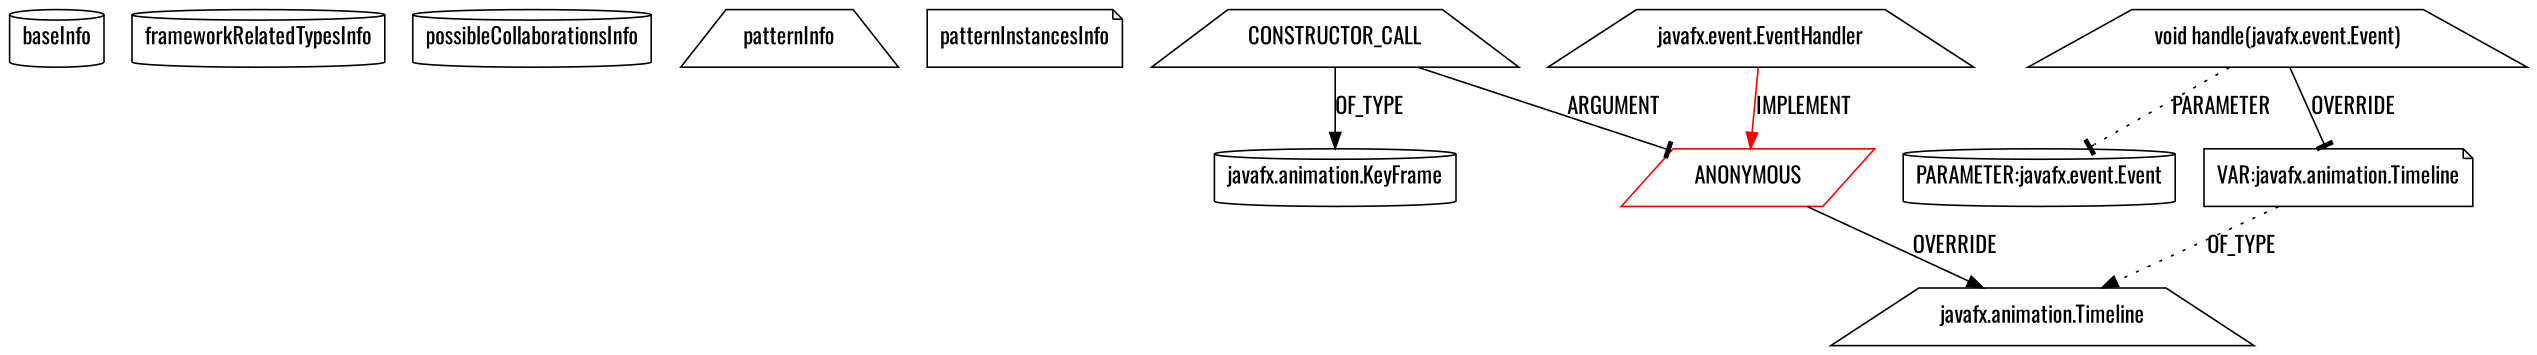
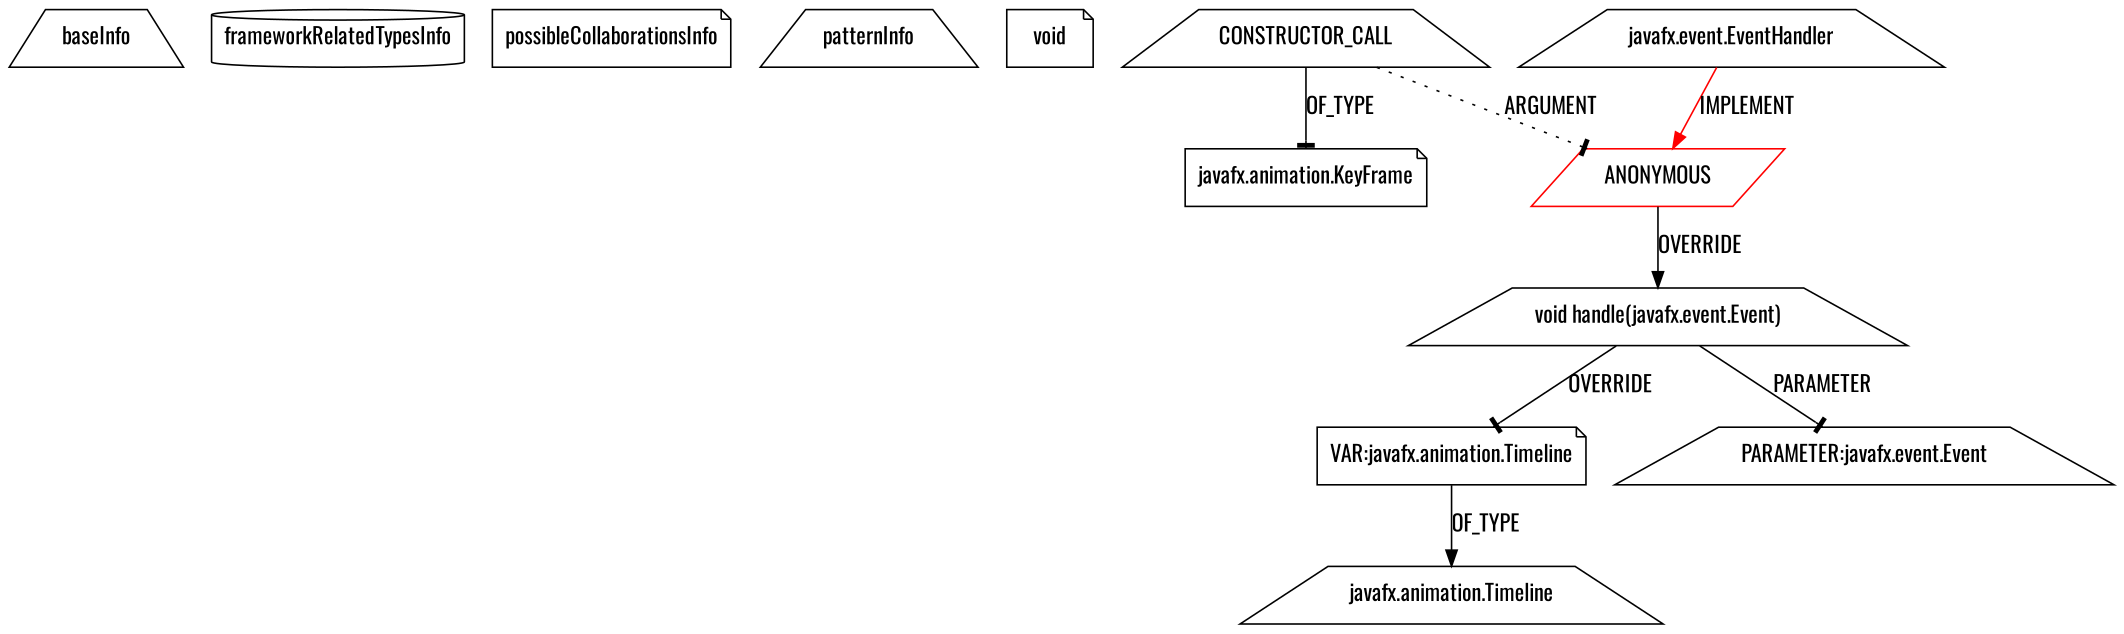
(57, 38) -> (96, 38)
(532, 38) -> (612, 38)
(1025, 38) -> (1050, 38)
(1335, 100) -> (1306, 104)
(2162, 106) -> (1758, 384)
(1541, 108) -> (1478, 106)
(1335, 178) -> (1306, 178)
(2039, 178) -> (1864, 456)
(1888, 244) -> (1658, 239)
(2198, 244) -> (1452, 518)
